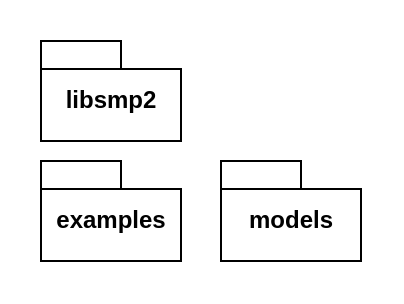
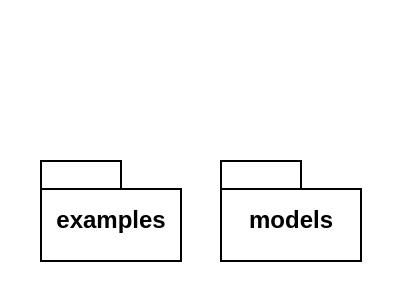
(111, 91) -> none
